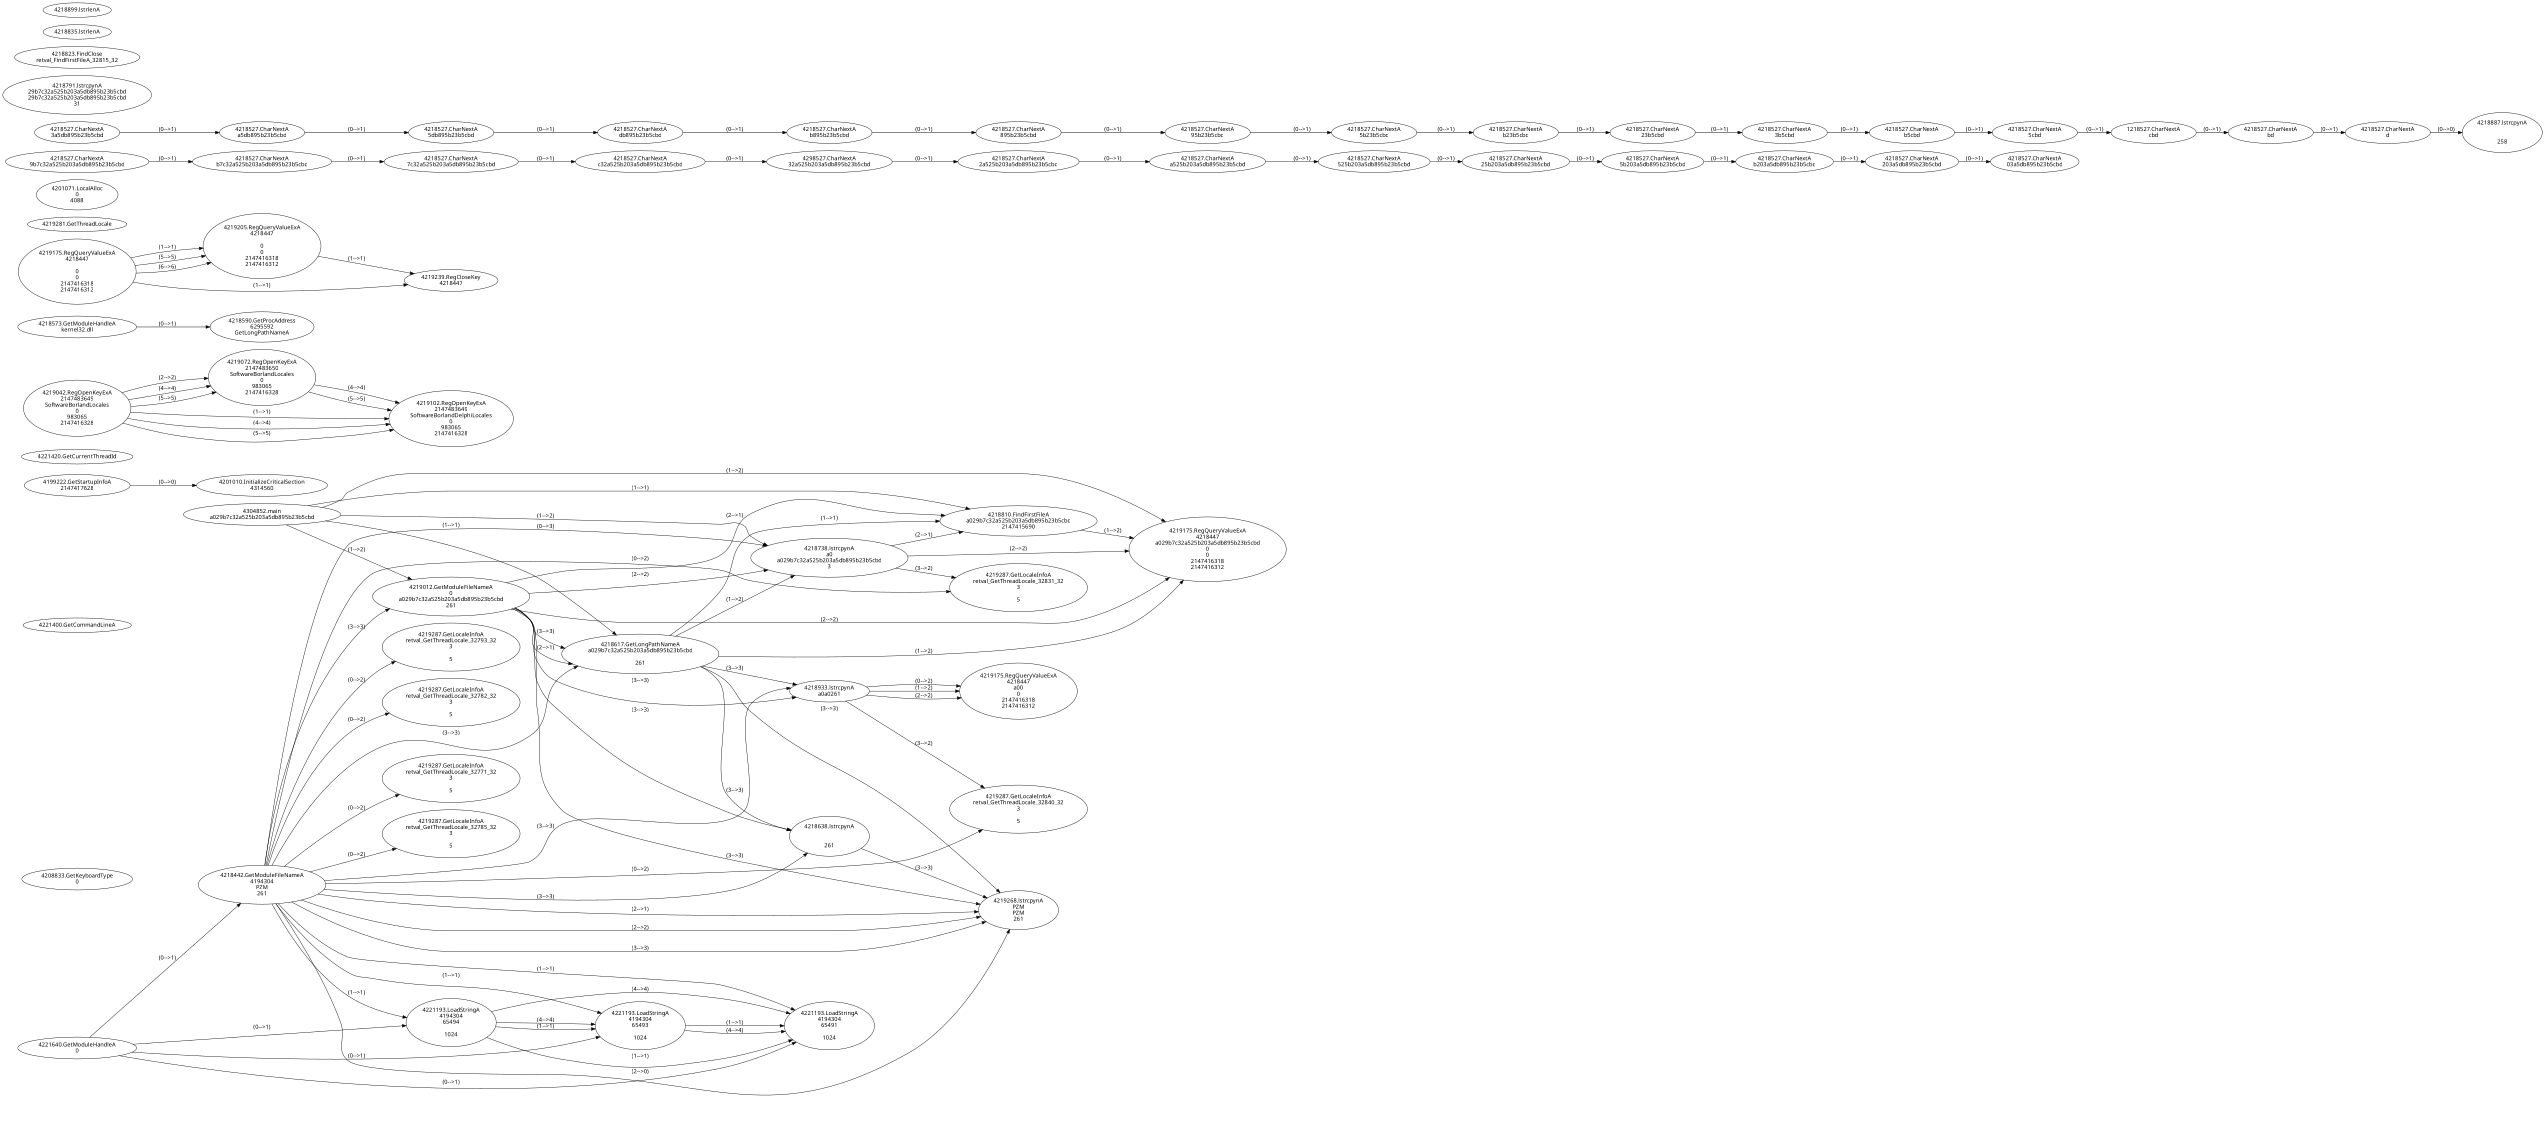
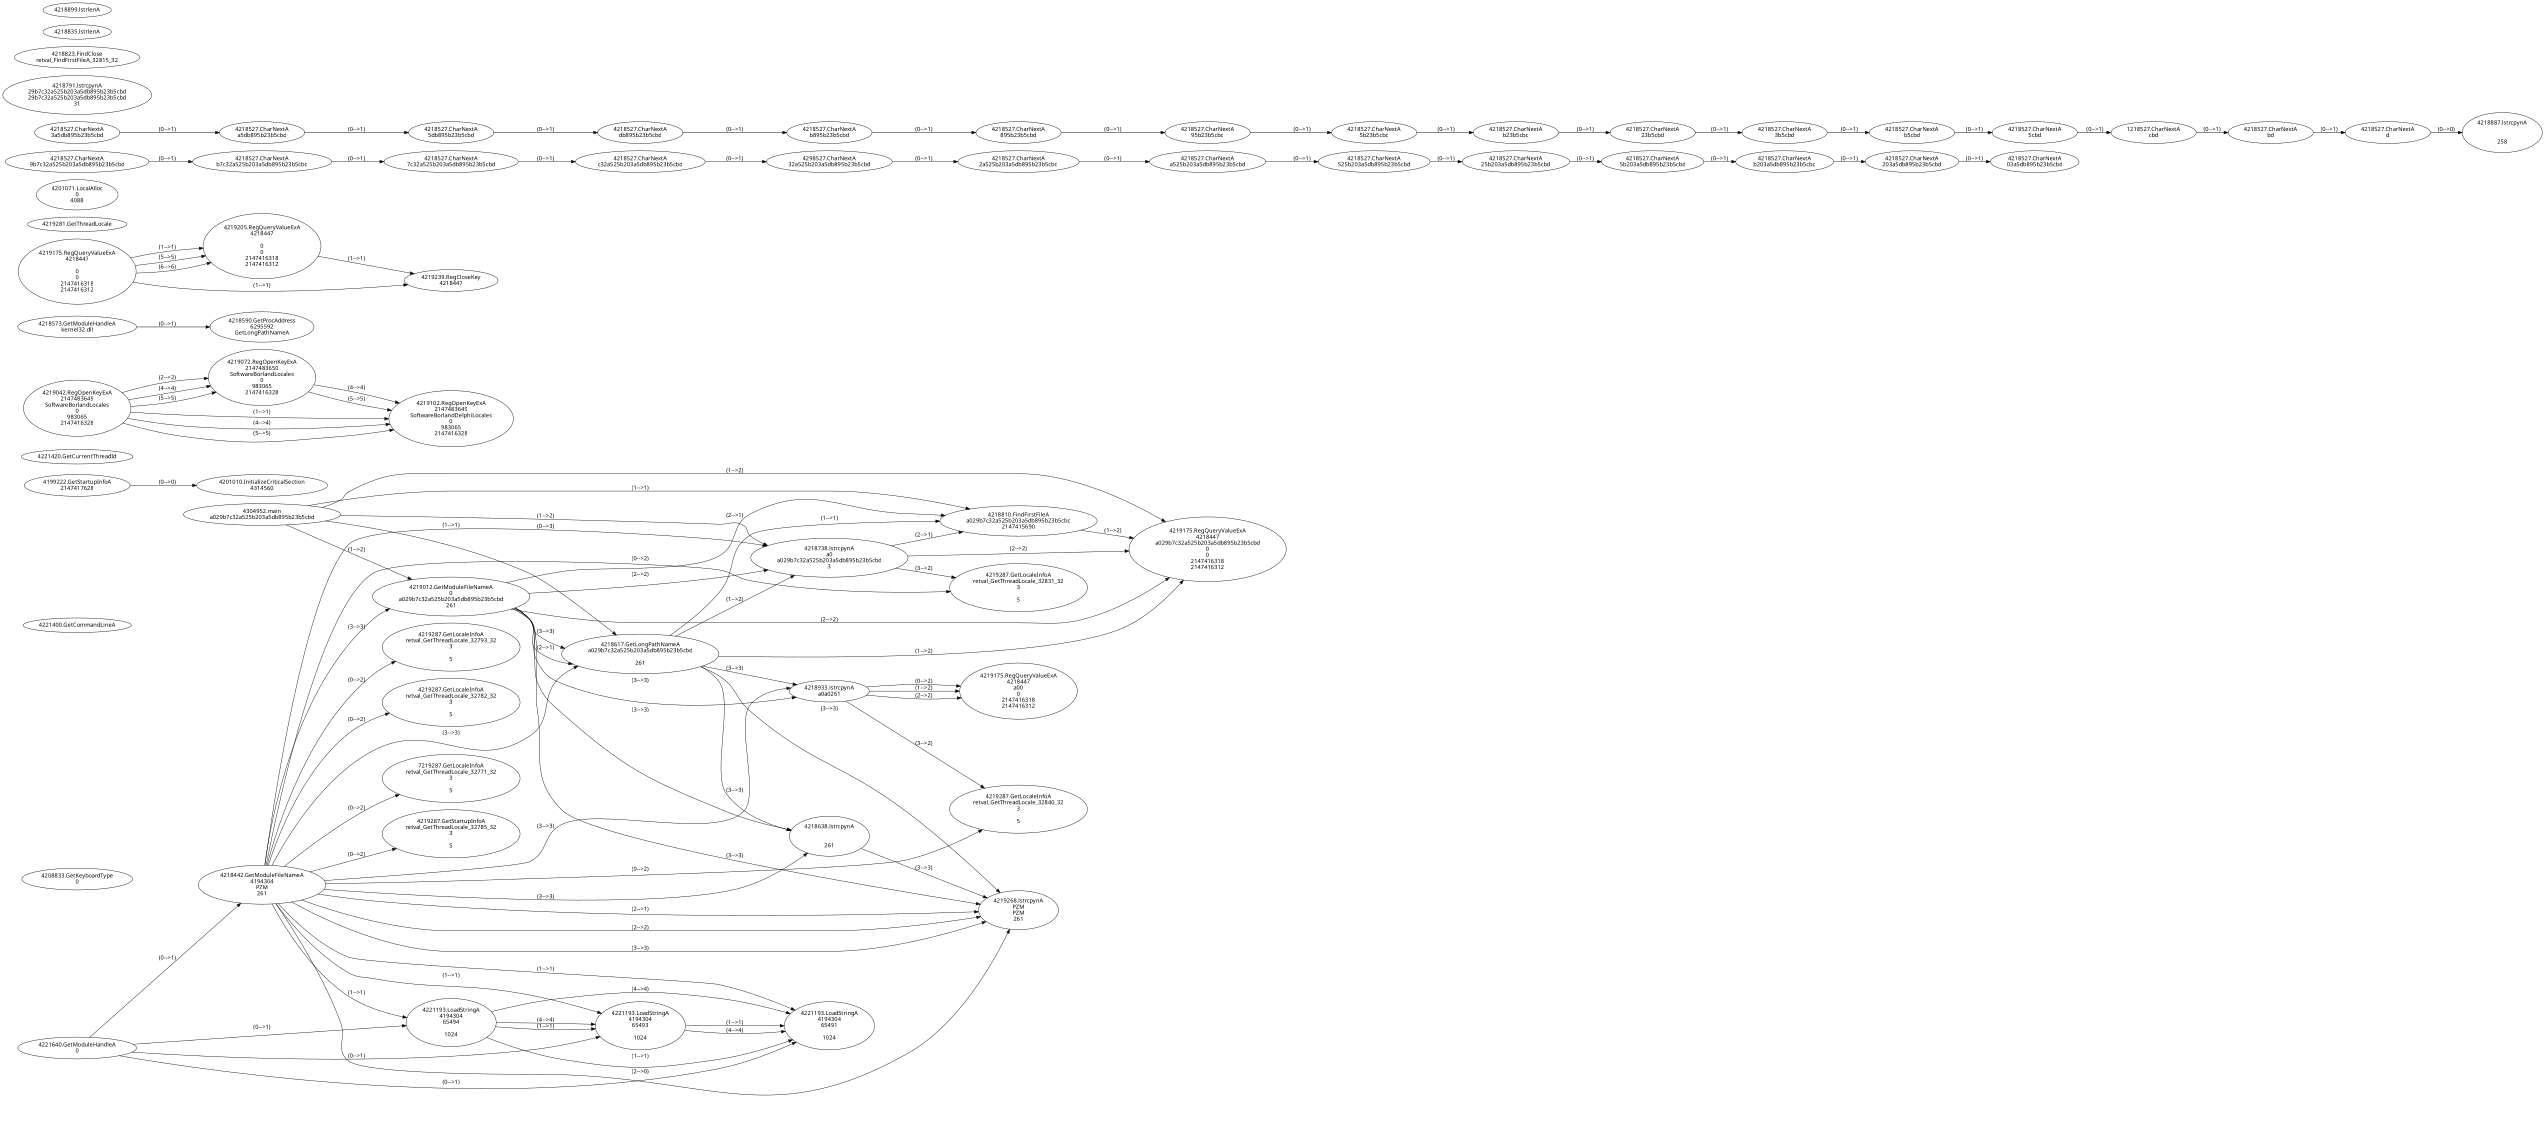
(262, 515) -> (262, 515)
(451, 778) -> (451, 778)
(451, 834) -> (451, 834)
